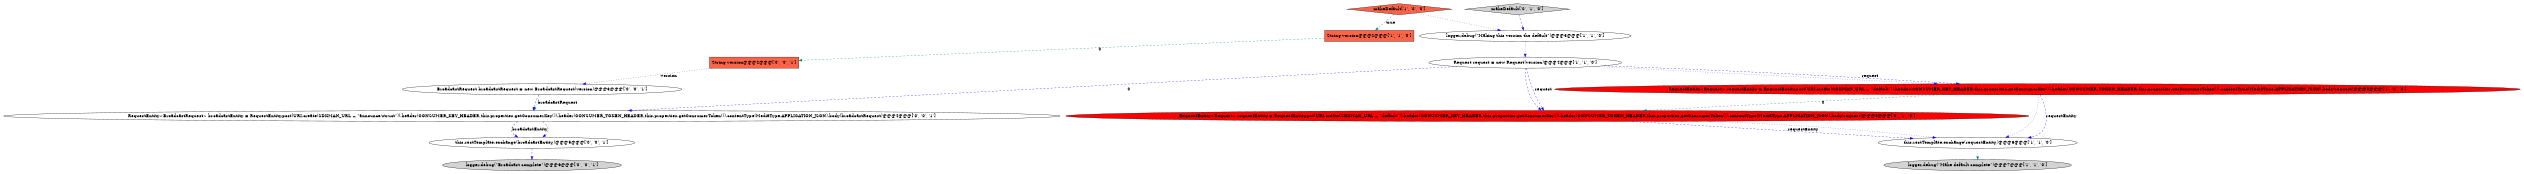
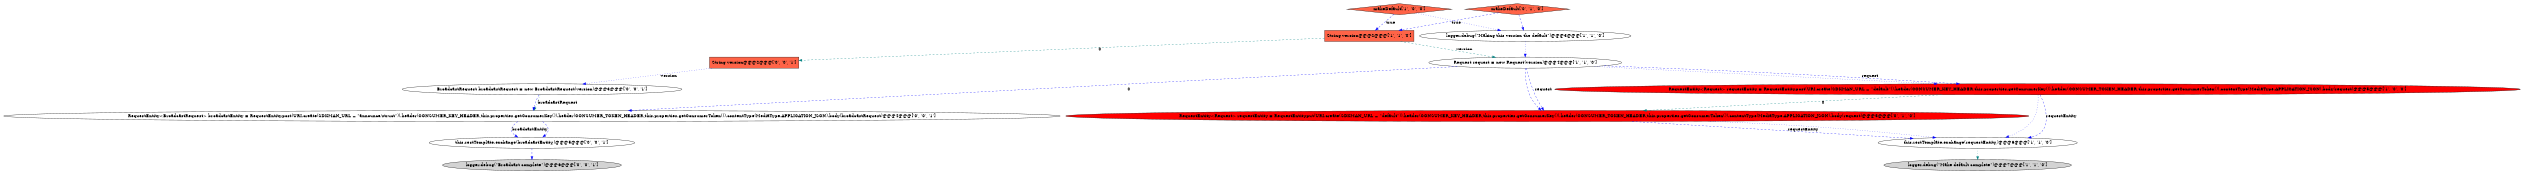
(1517, 9) -> (1517, 9)
(1386, 21) -> (1386, 21)
none -> (1448, 22)
none -> (1447, 49)
